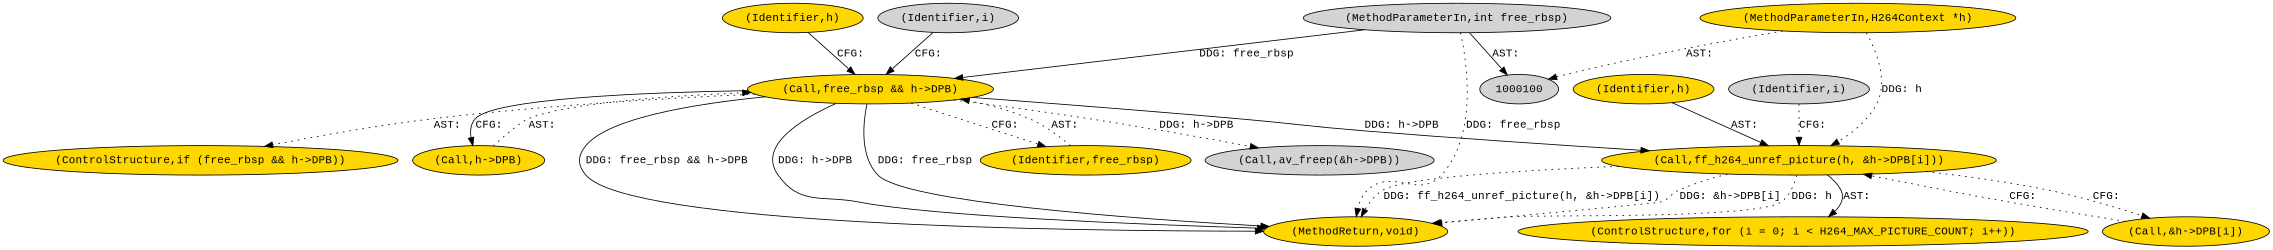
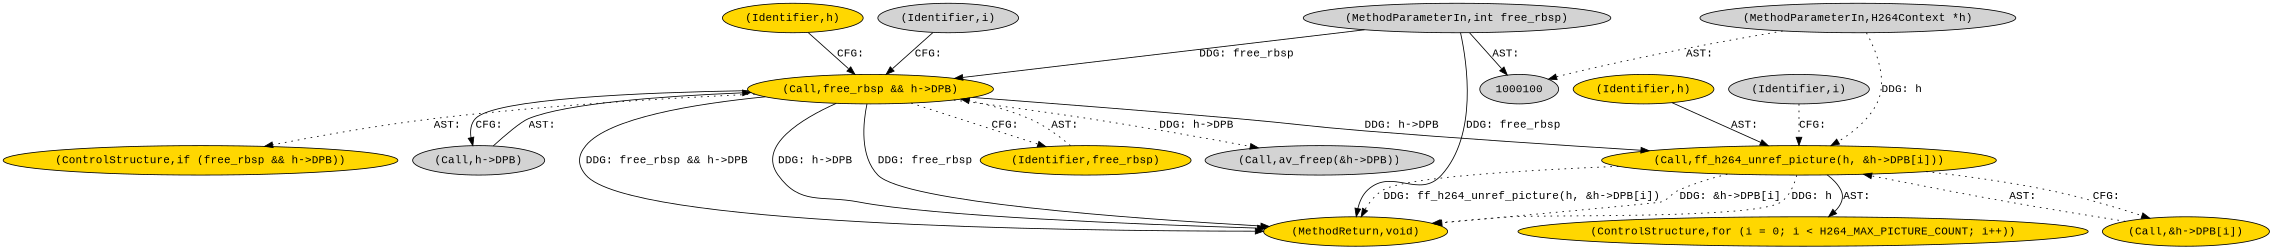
(1858, 18) -> (1858, 18)
(548, 113) -> (548, 113)
(1455, 155) -> (1455, 155)
(479, 160) -> (479, 160)
(2026, 196) -> (2026, 196)
